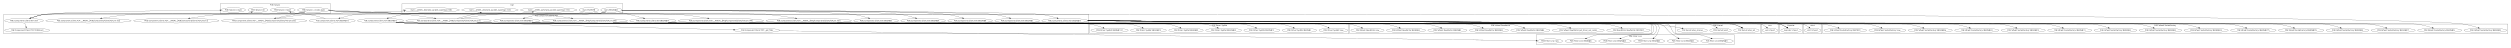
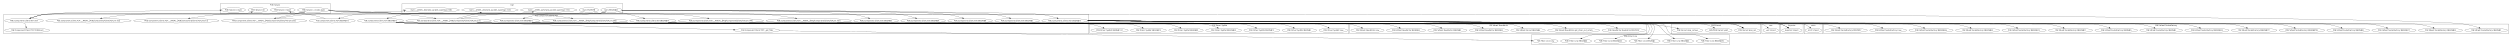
(1530, 30) -> (1528, 30)
(1721, 30) -> (1719, 30)
